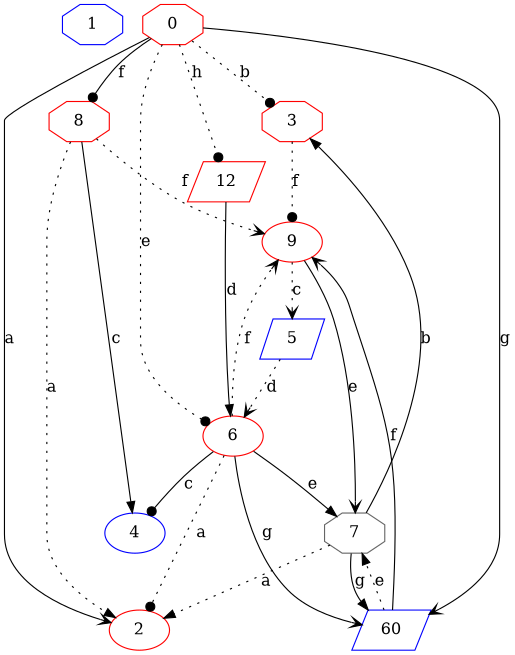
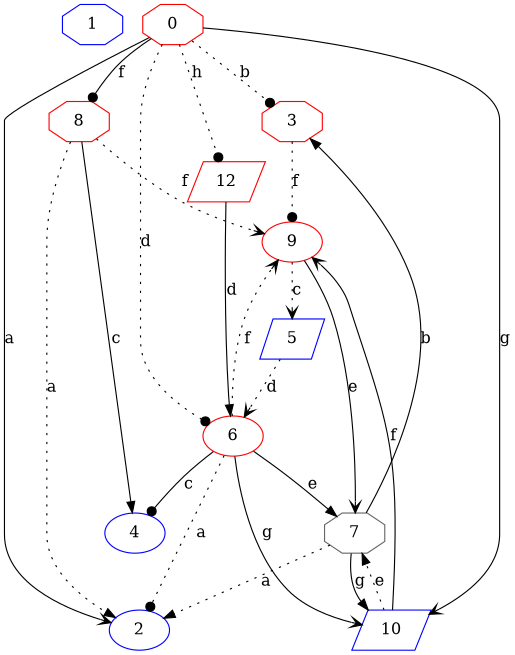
(146, 242) -> (146, 242)
(139, 630) -> (139, 630)
(391, 630) -> (391, 630)
